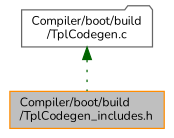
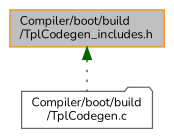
(87, 76) -> (87, 76)
